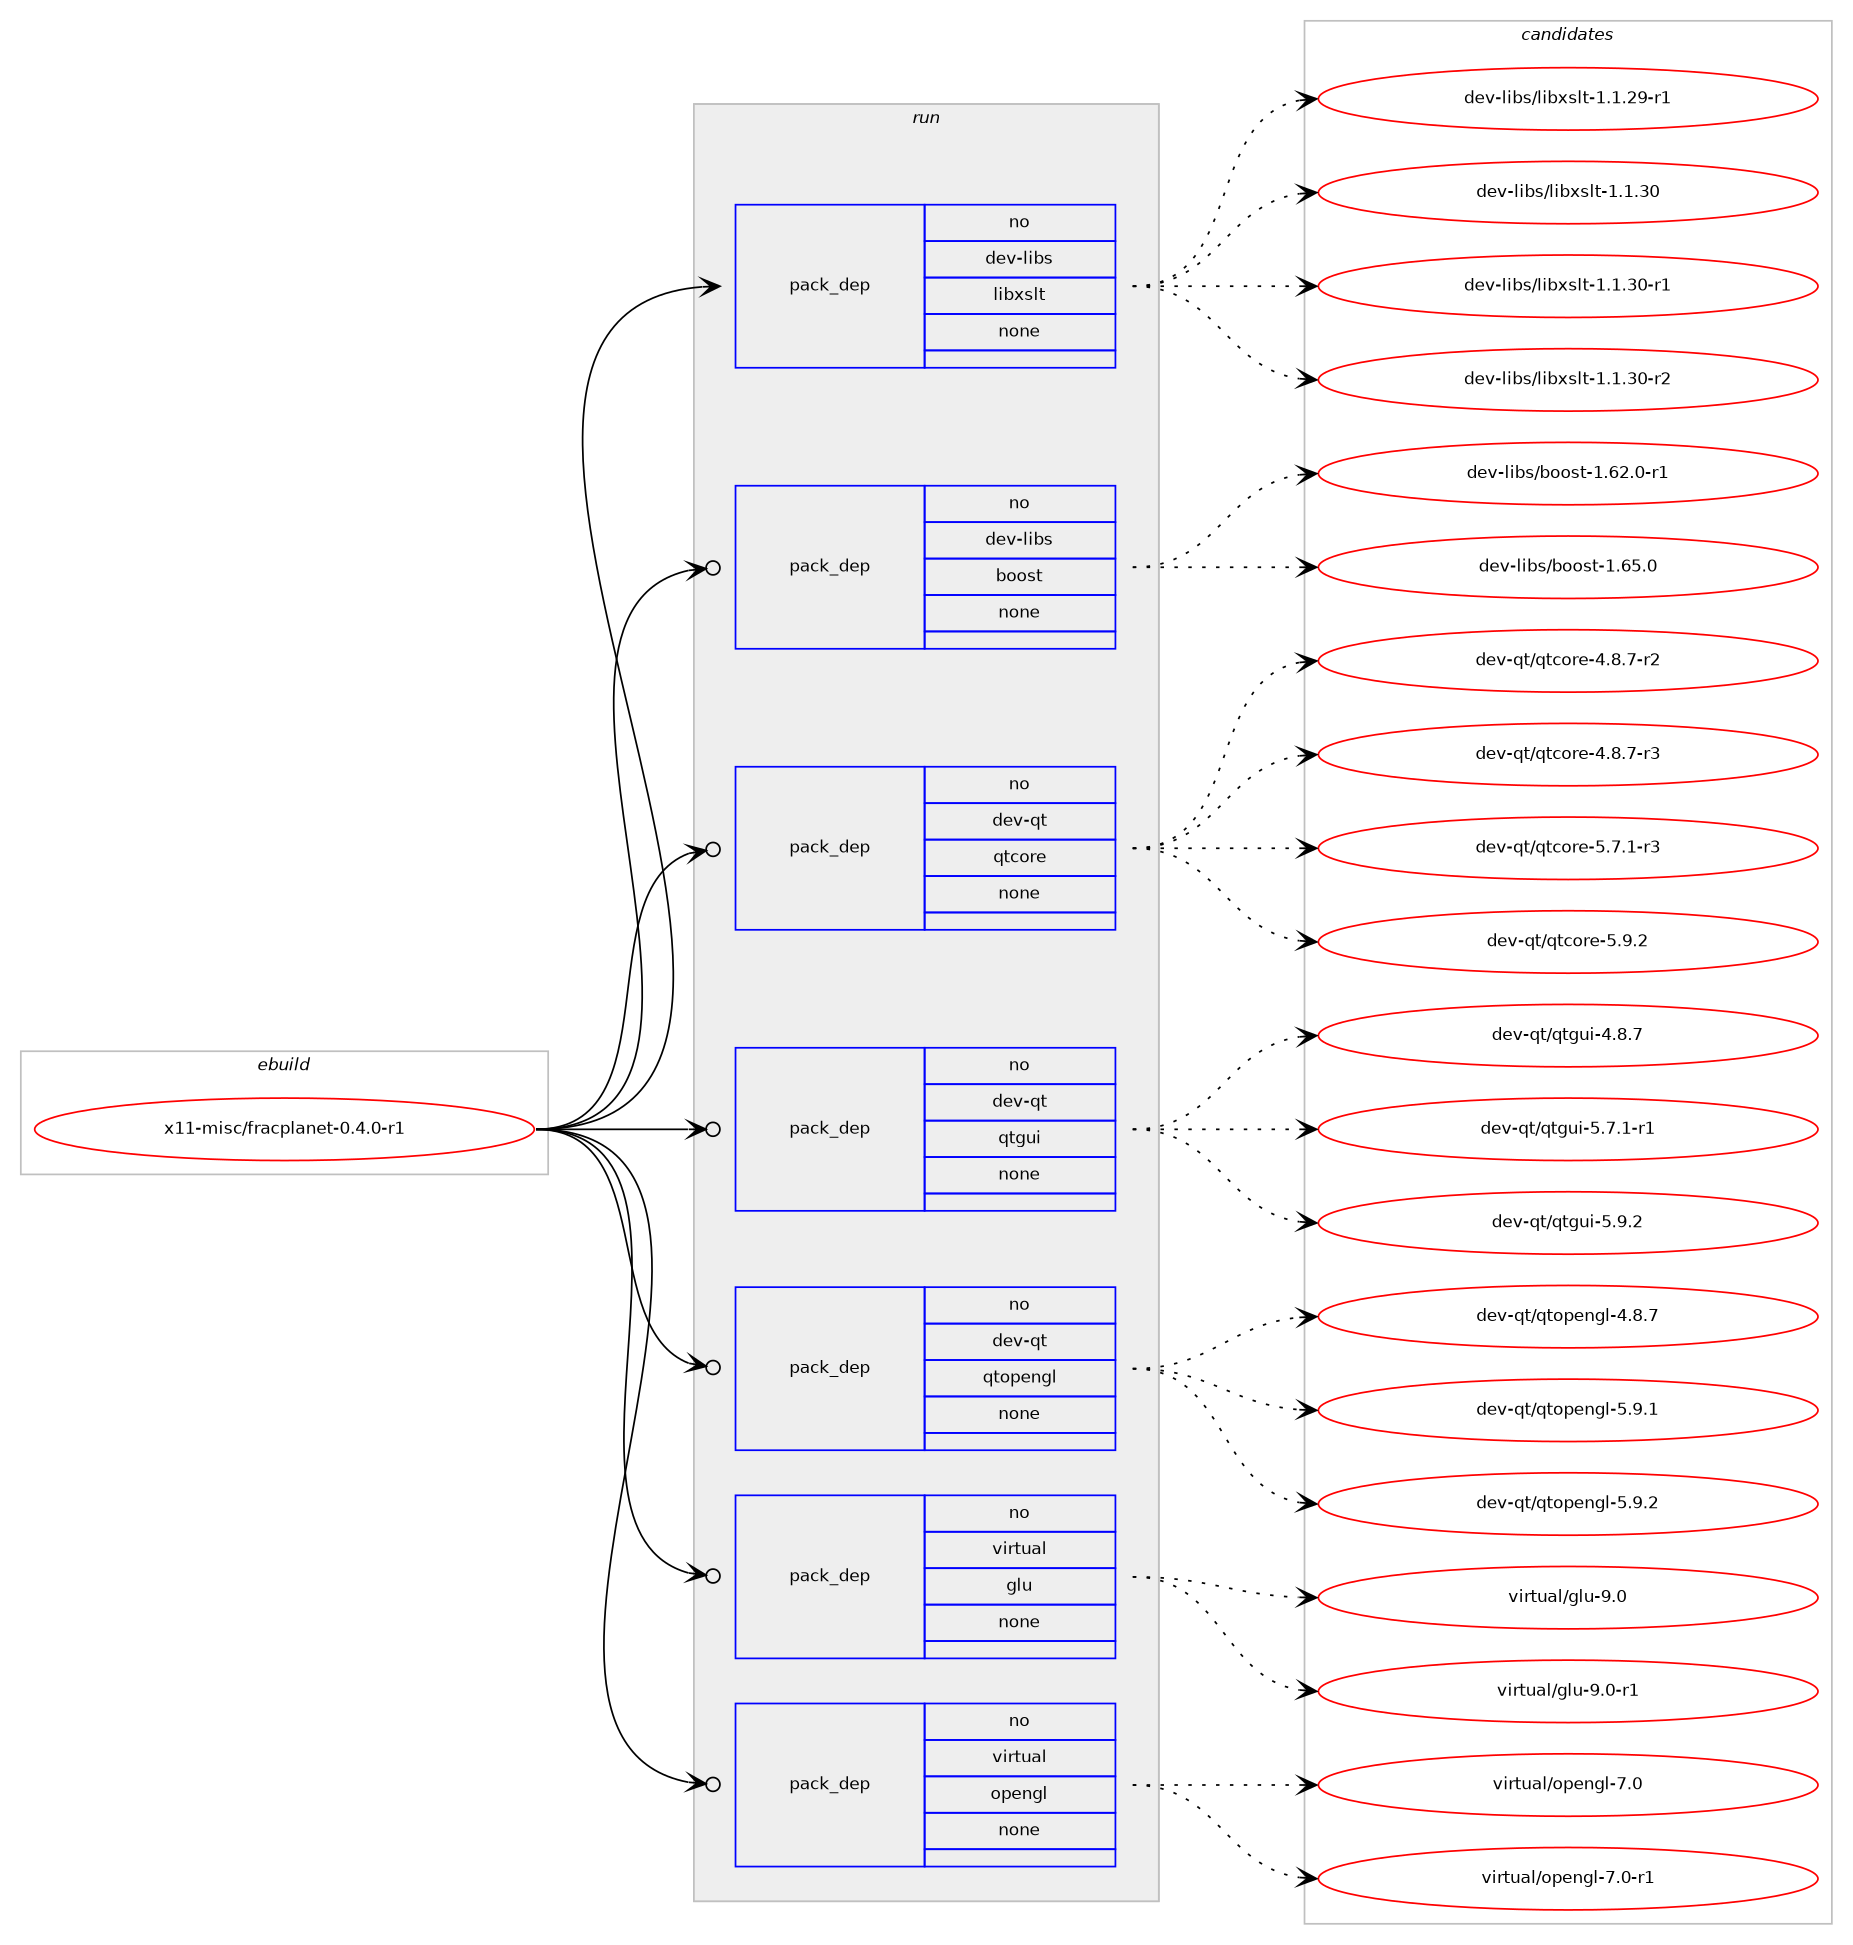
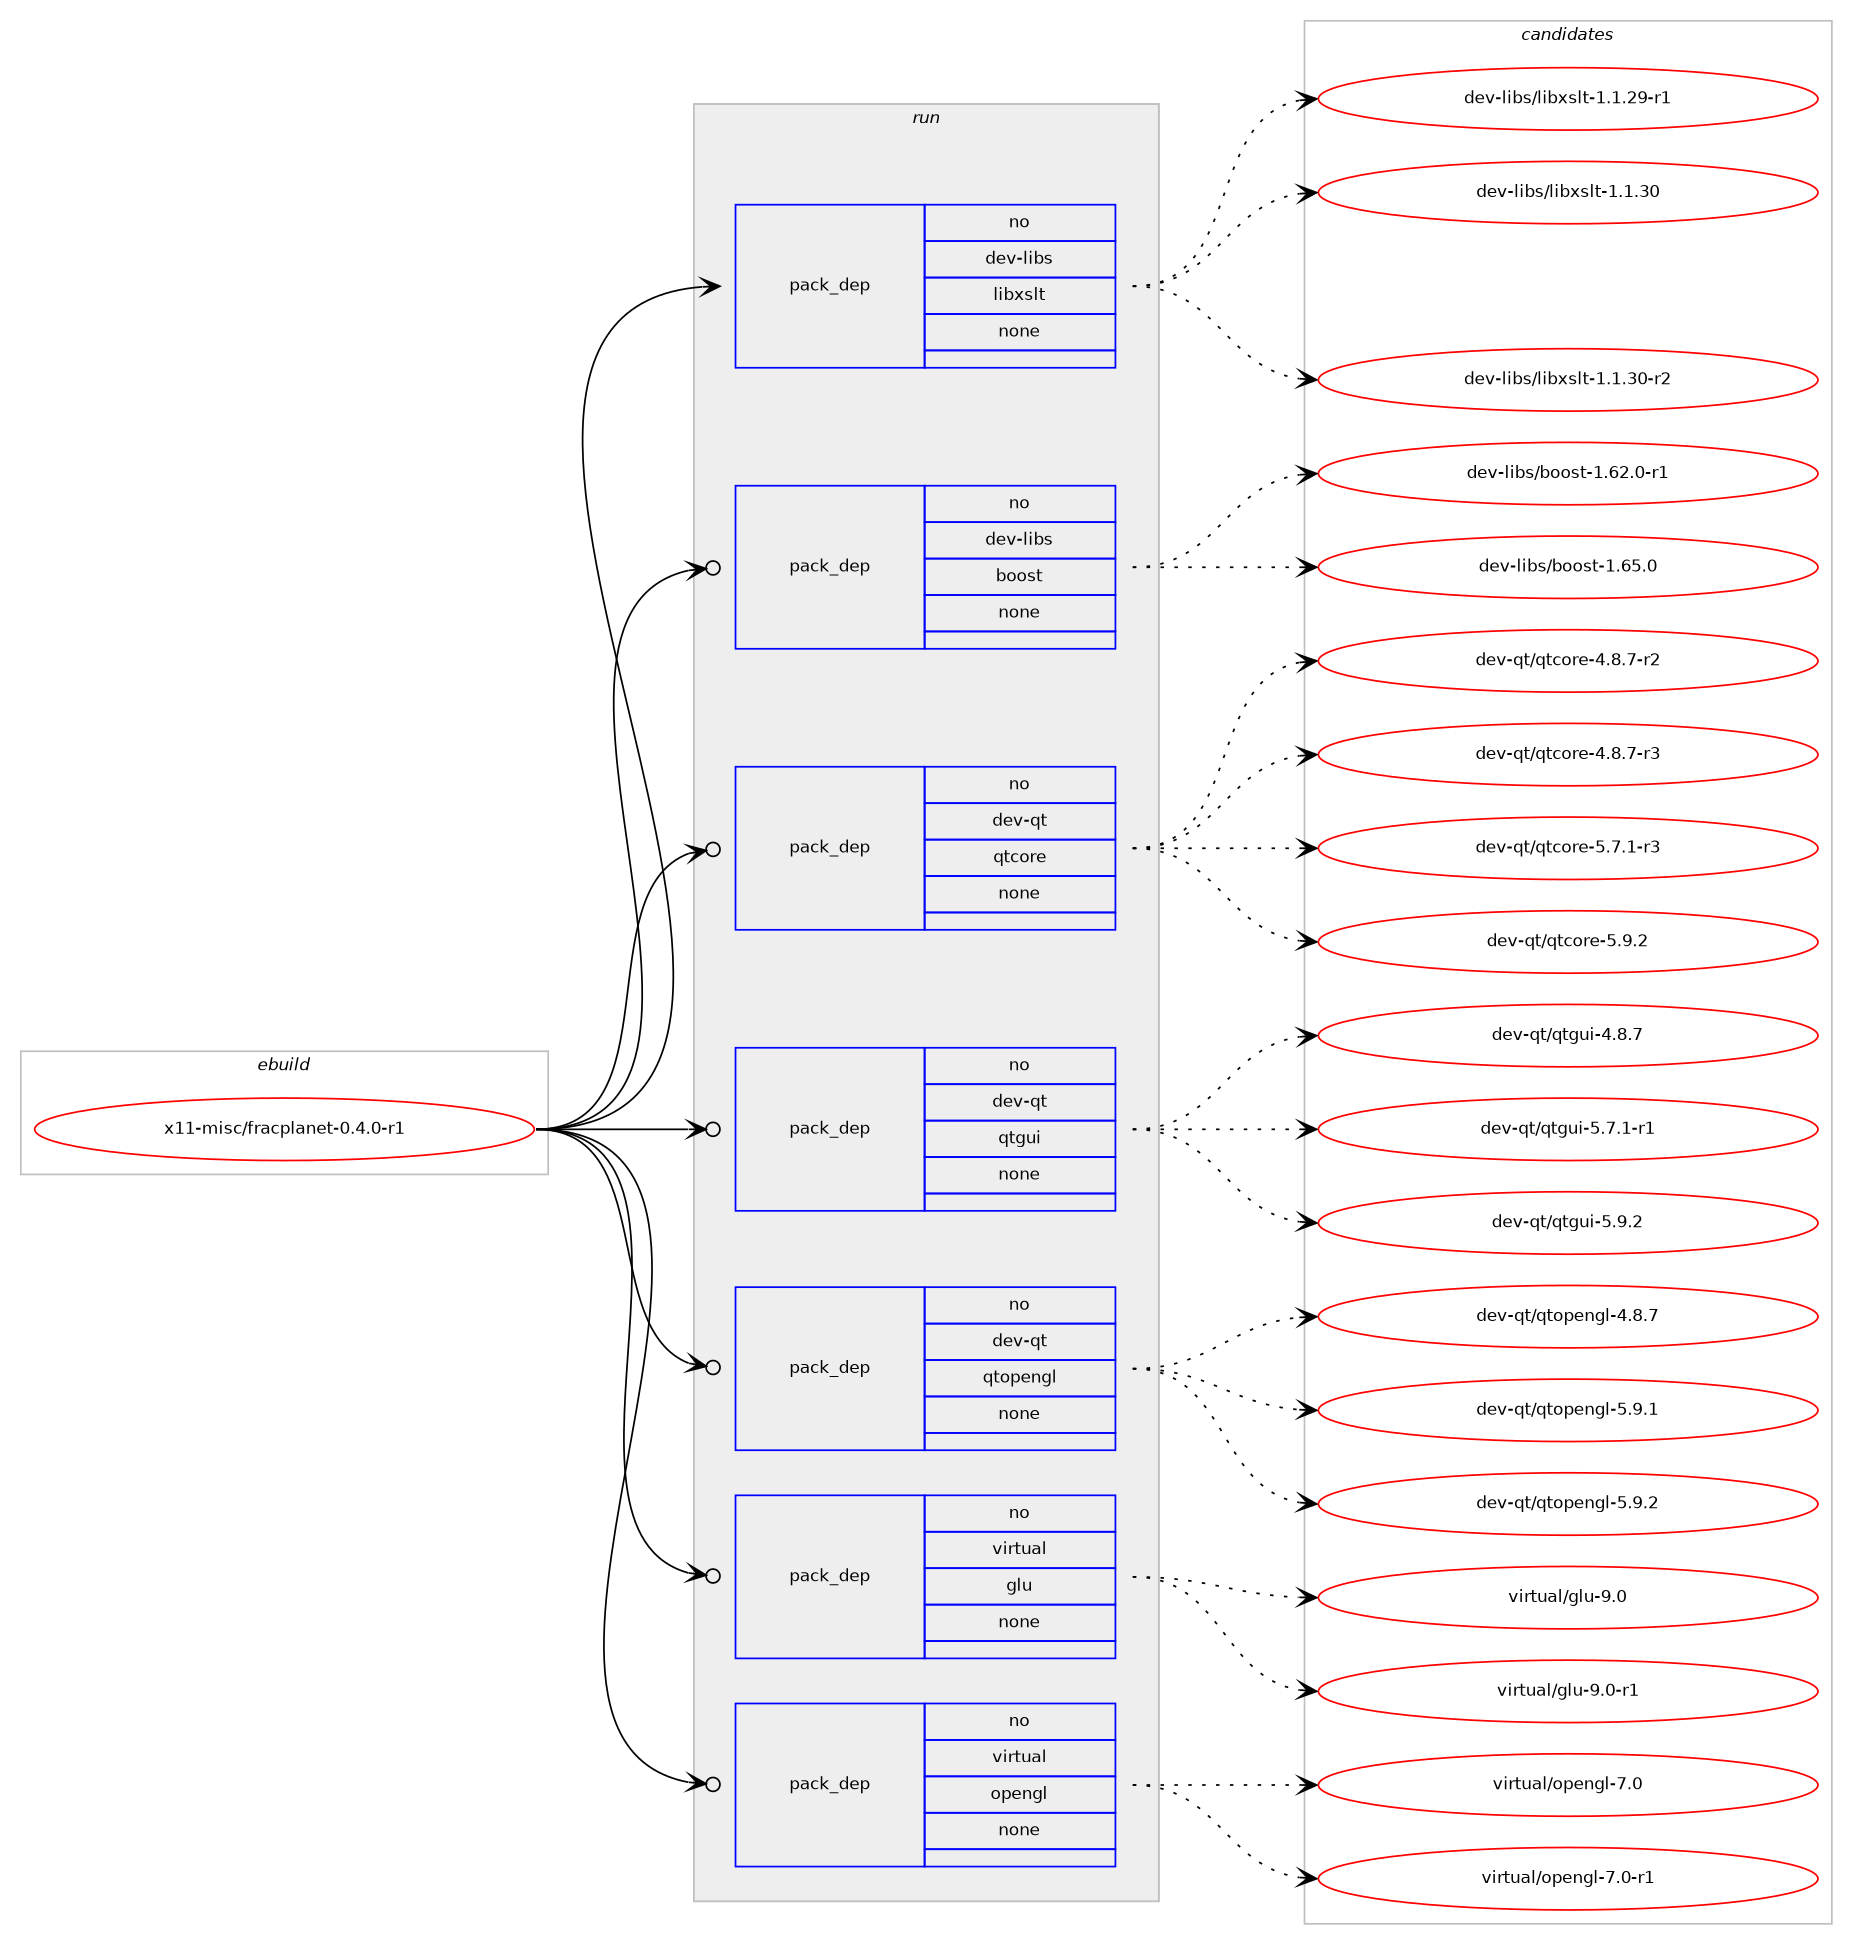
(1568, 286) -> none
